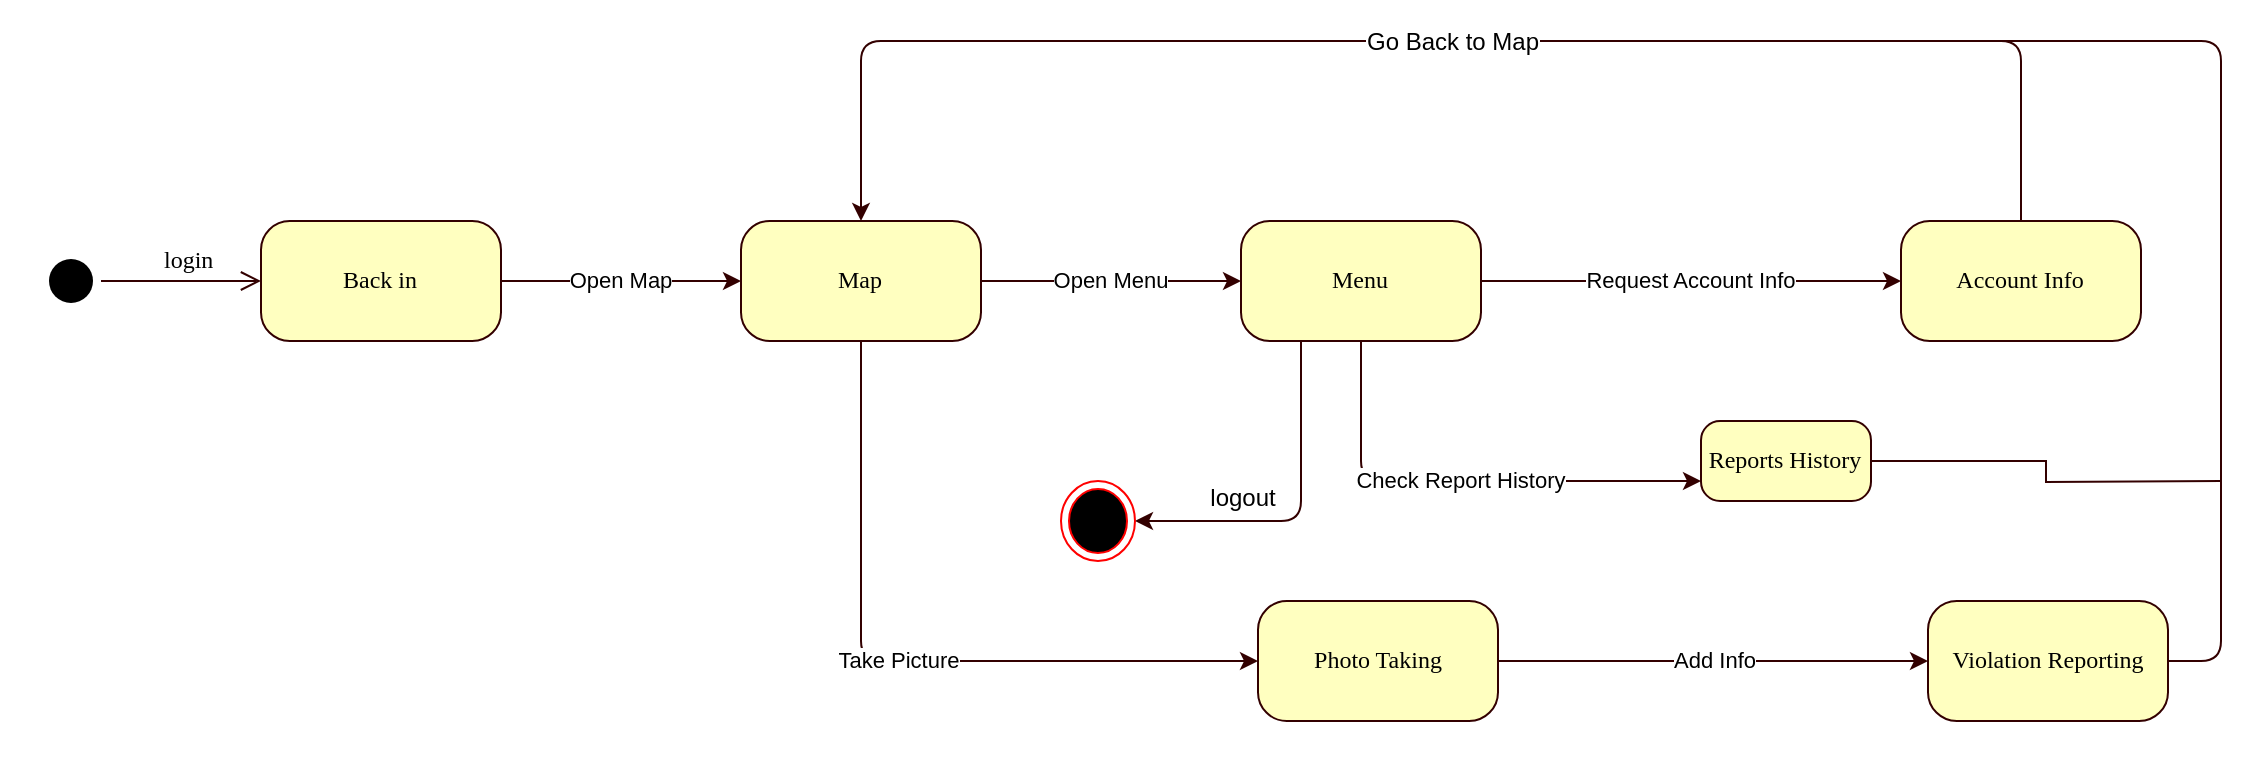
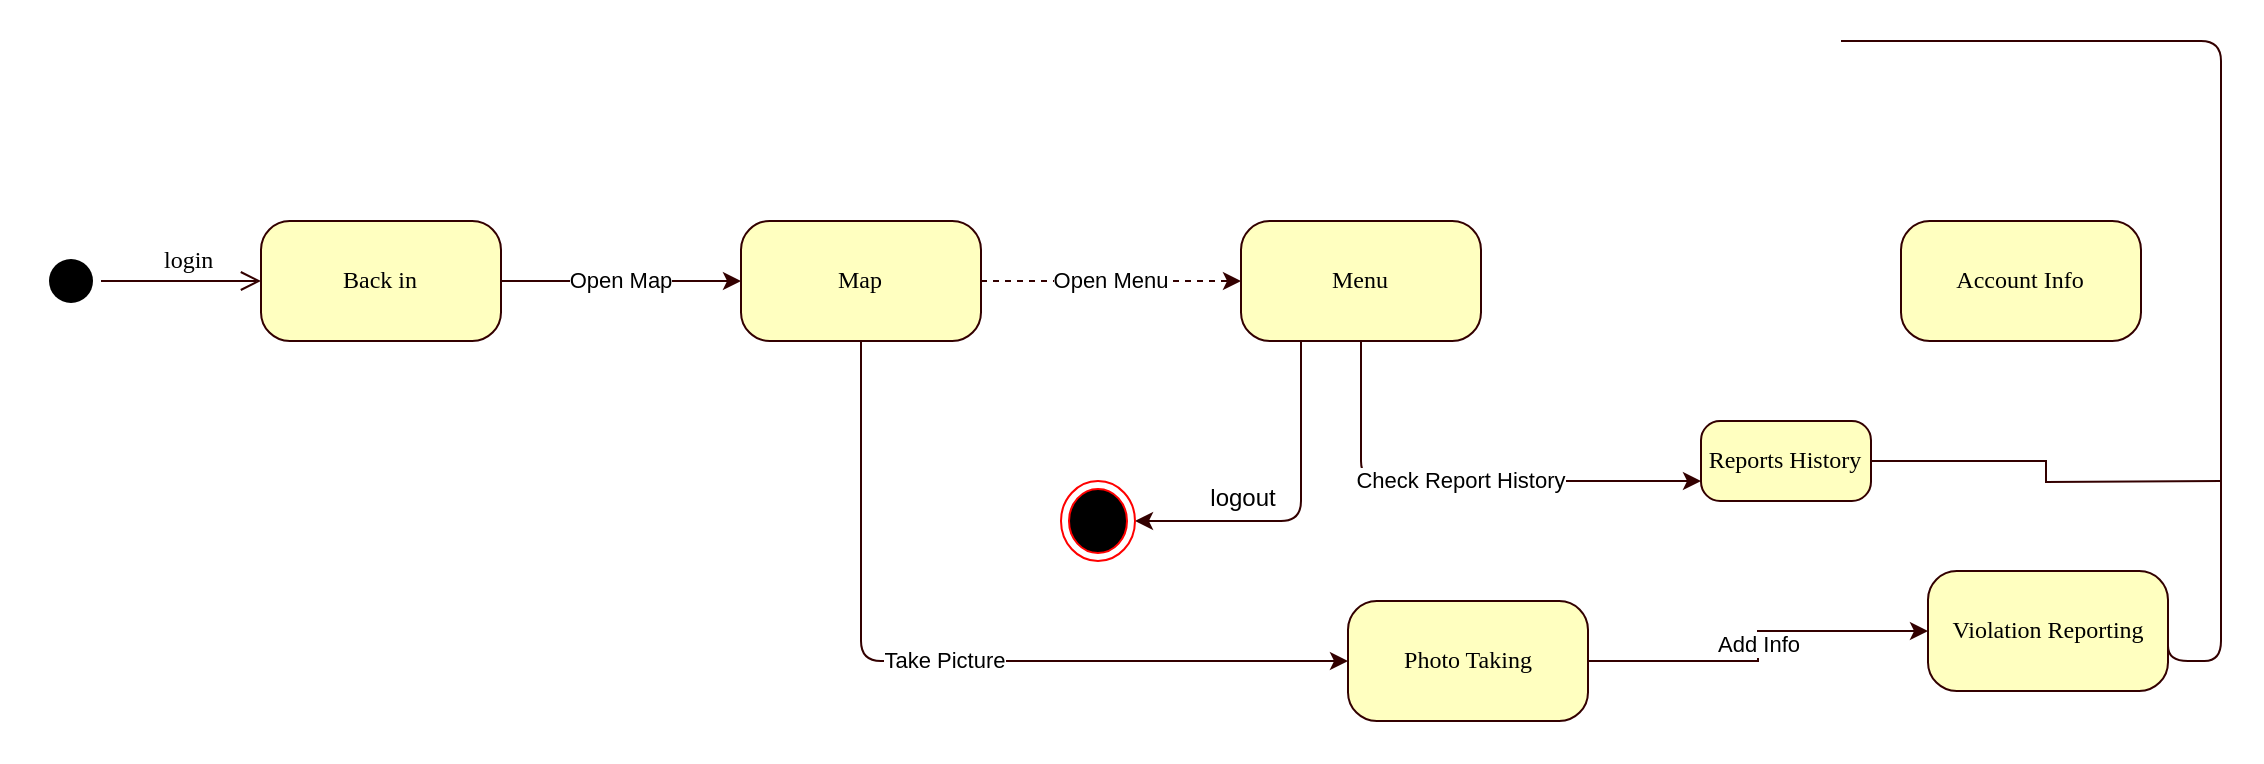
(1083, 41) -> none
(1018, 281) -> (1018, 281)
(1616, 281) -> none
(1378, 661) -> (1468, 661)
(2048, 661) -> (2048, 631)
